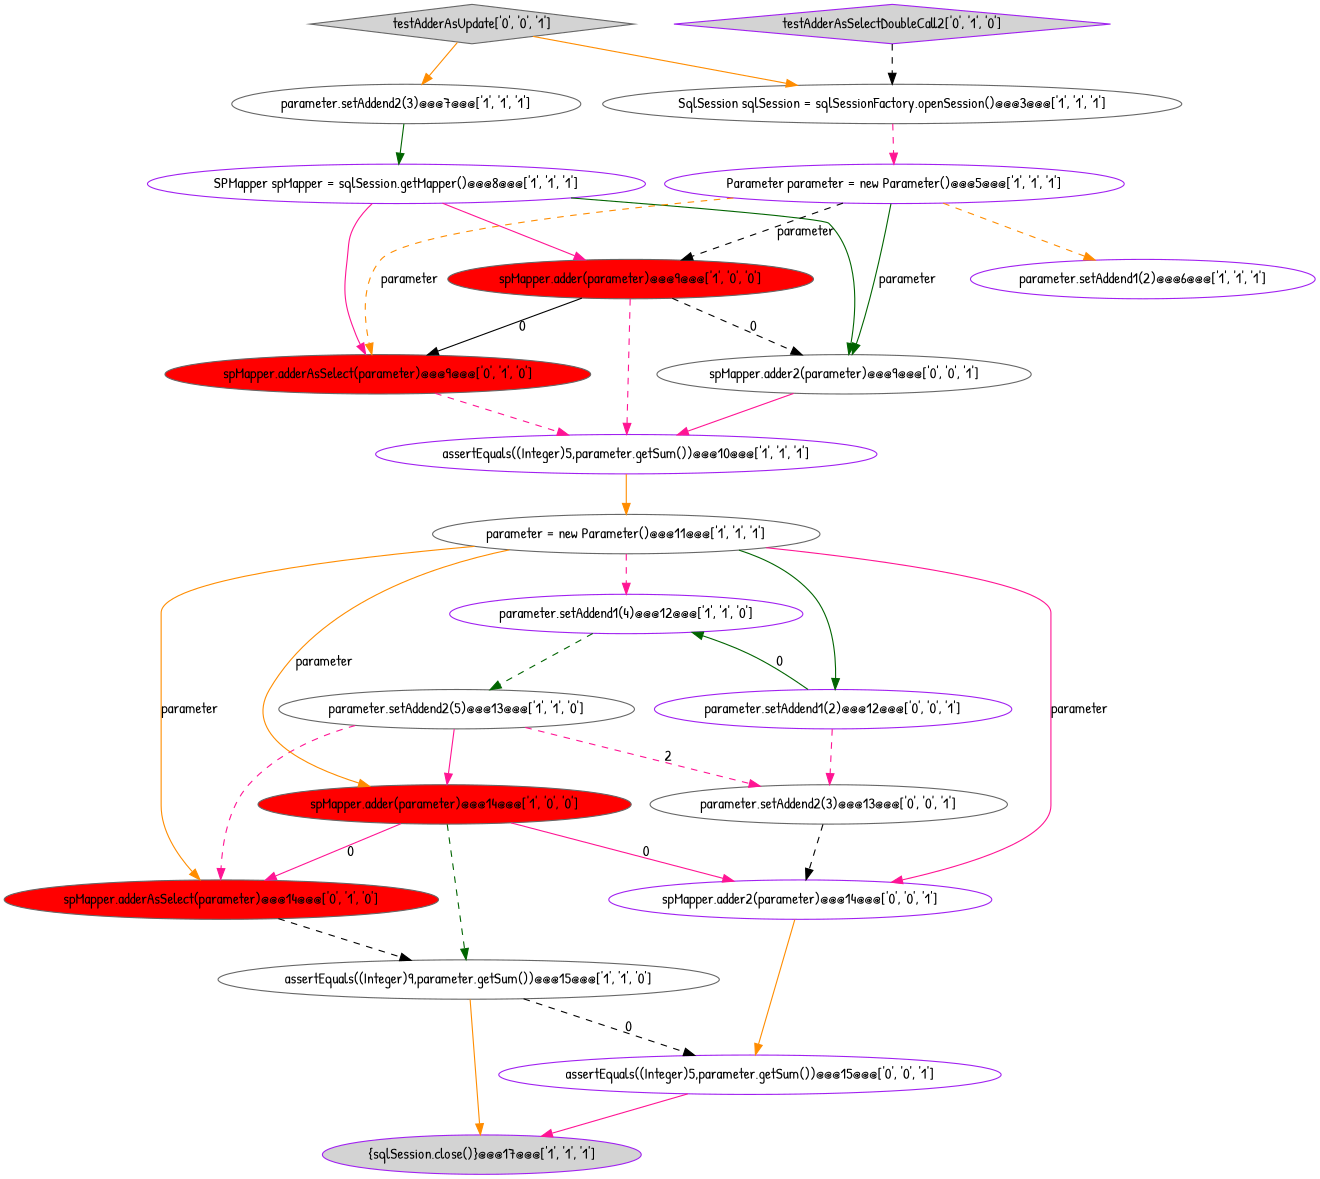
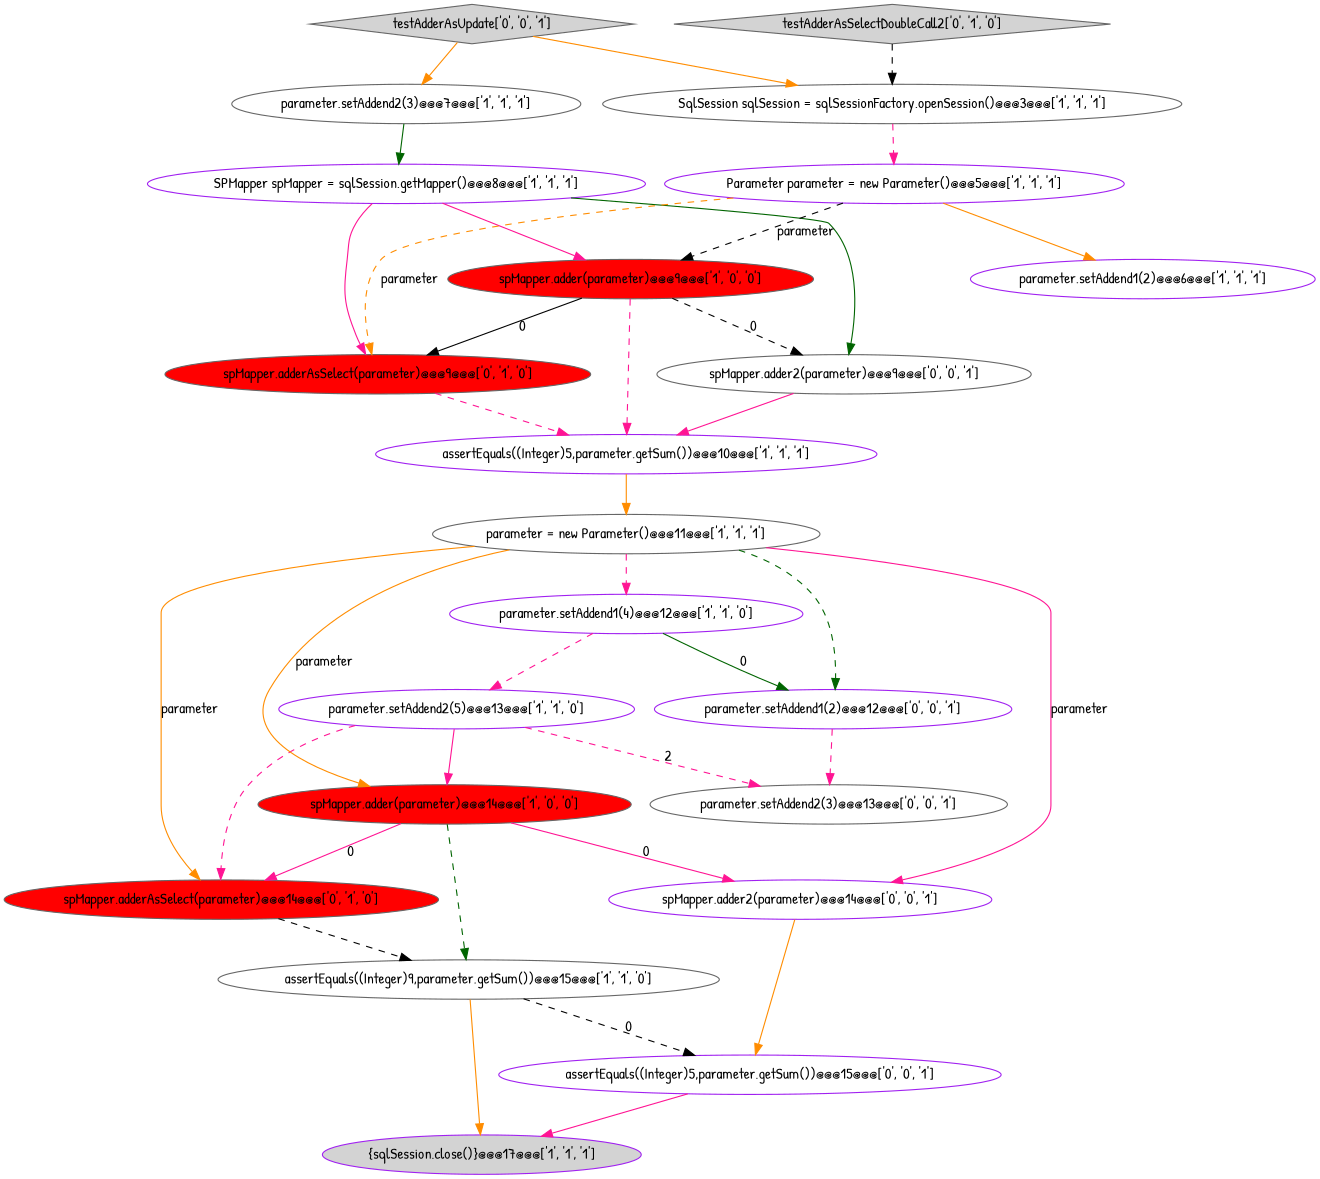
(892, 24) -> (892, 24)
(1014, 230) -> (1014, 230)
(876, 274) -> none
(813, 595) -> (813, 595)
(757, 658) -> (720, 661)
(546, 659) -> (546, 659)
(457, 709) -> (457, 709)
(816, 847) -> none
